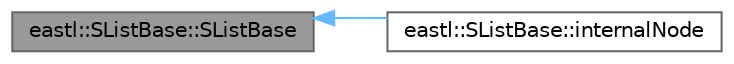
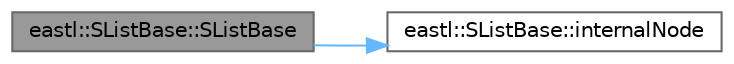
(361, 18) -> (340, 46)
